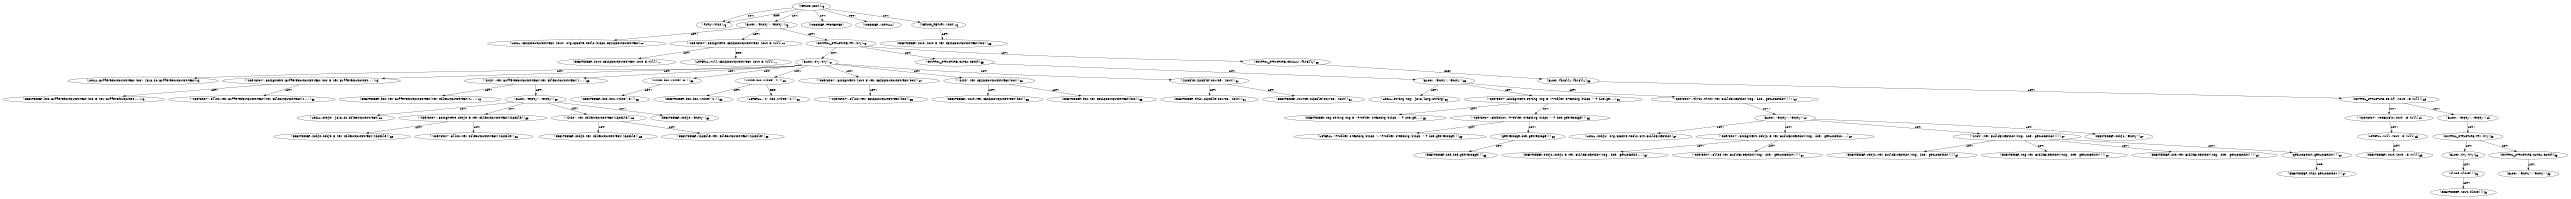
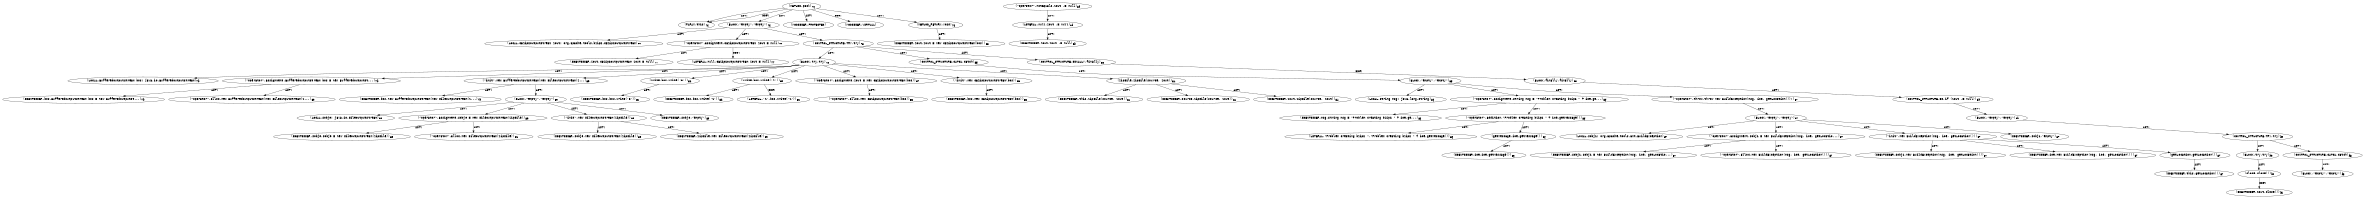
(988, 99) -> none
none -> (1302, 99)
(2389, 108) -> none
(2054, 155) -> none
(2321, 165) -> (2199, 165)
(2468, 183) -> (2264, 183)
